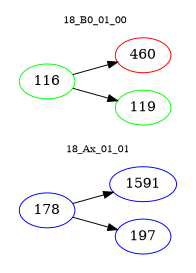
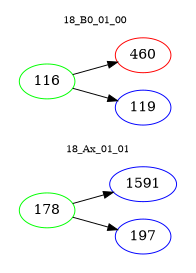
(143, 108) -> (143, 108)
(47, 210) -> (47, 210)
